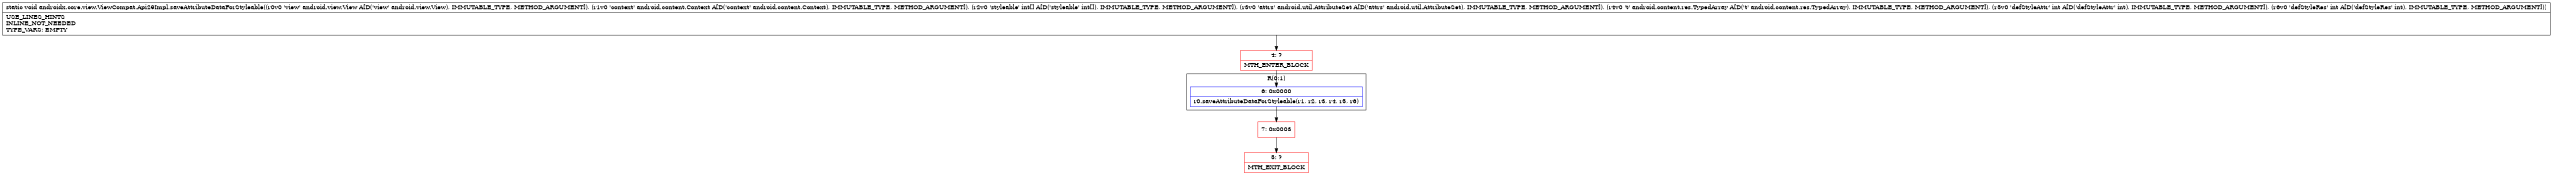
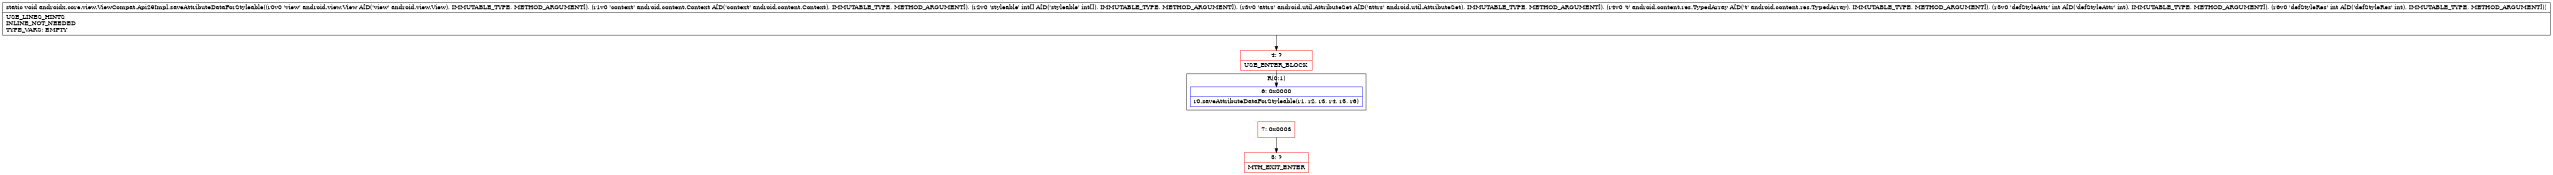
(1276, 65) -> (1276, 65)
(1276, 113) -> none
(1276, 167) -> (1276, 167)
